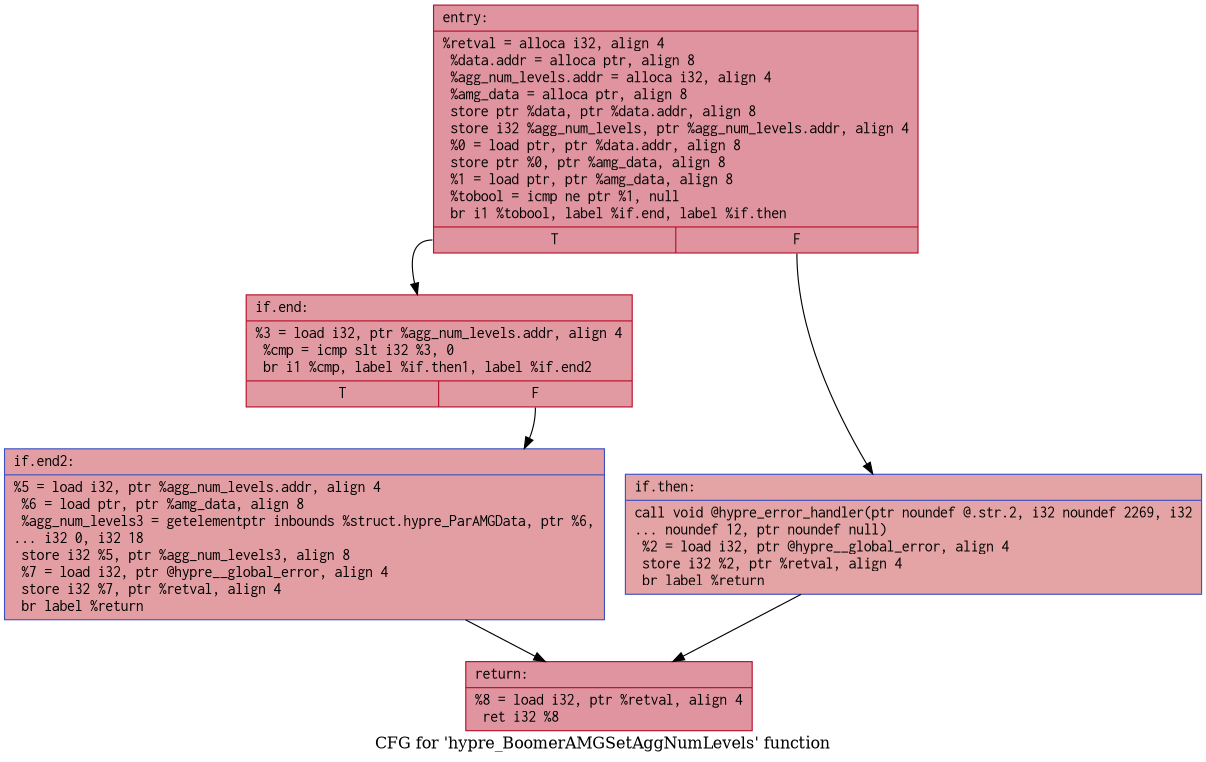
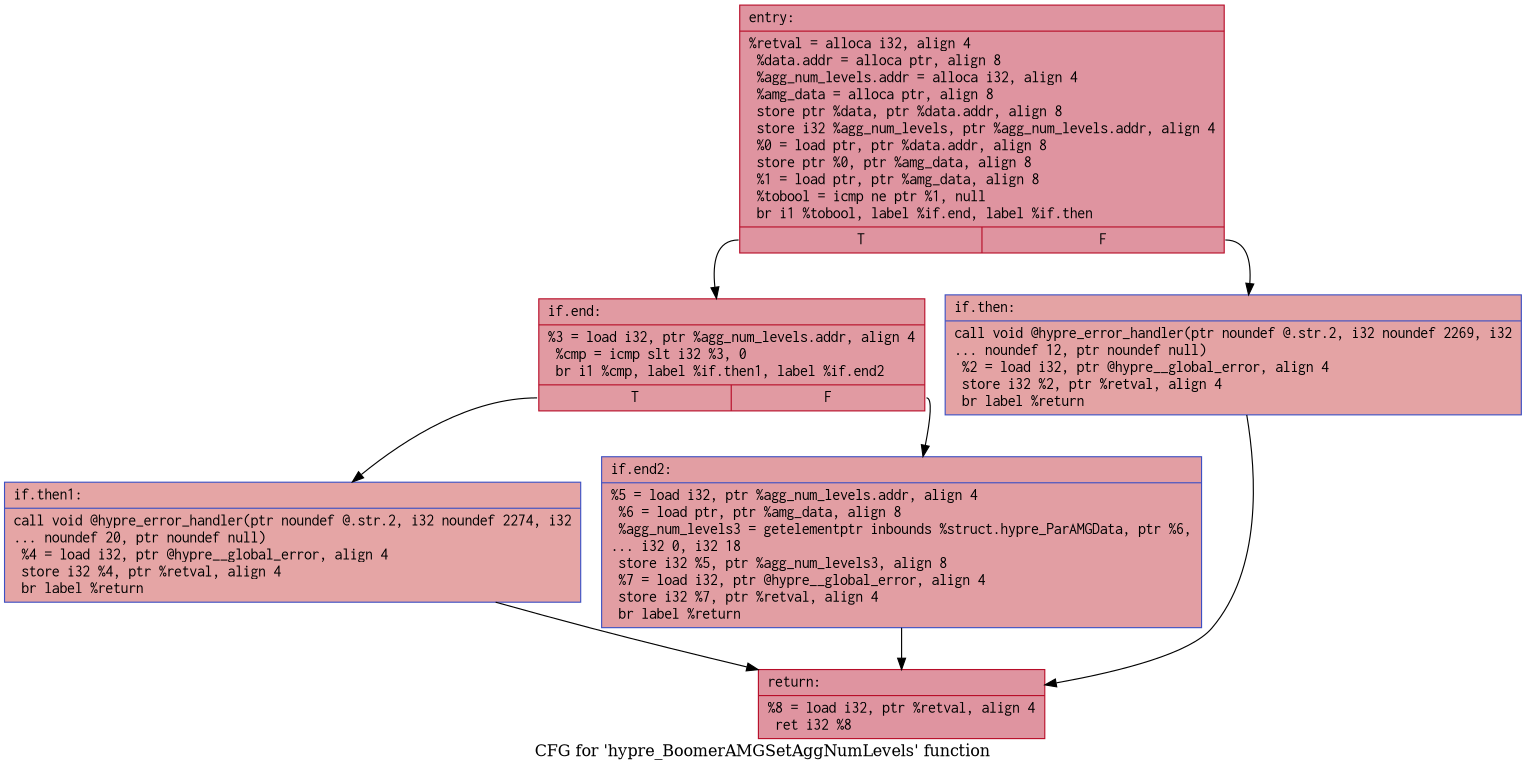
none -> (293, 542)
